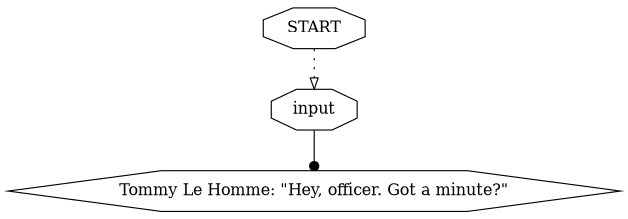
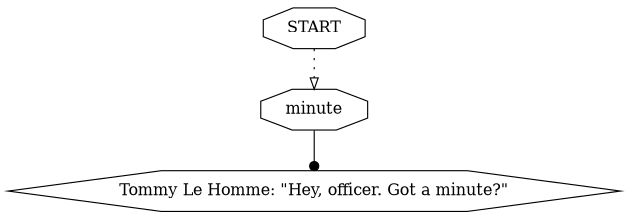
(314, 110) -> (314, 110)
